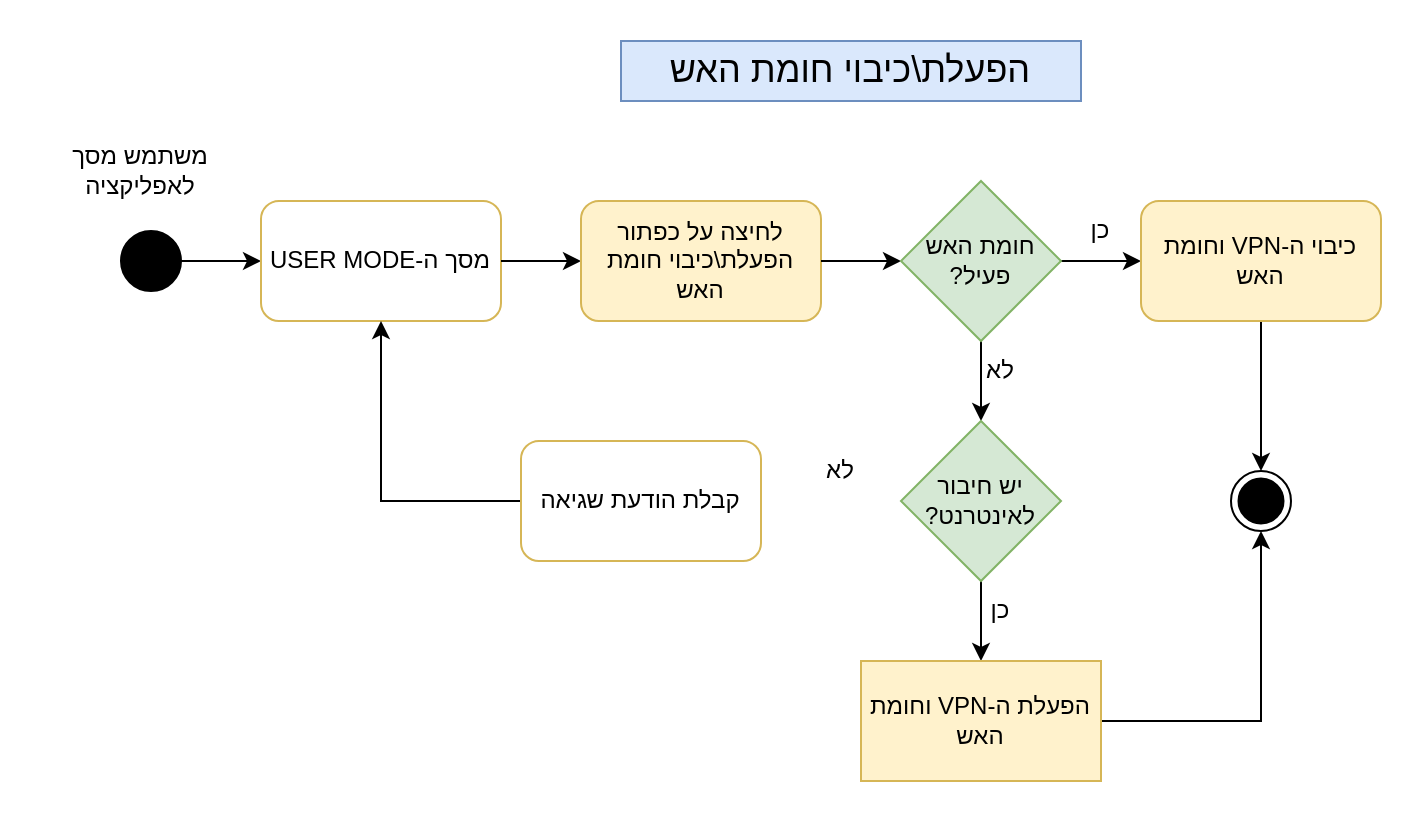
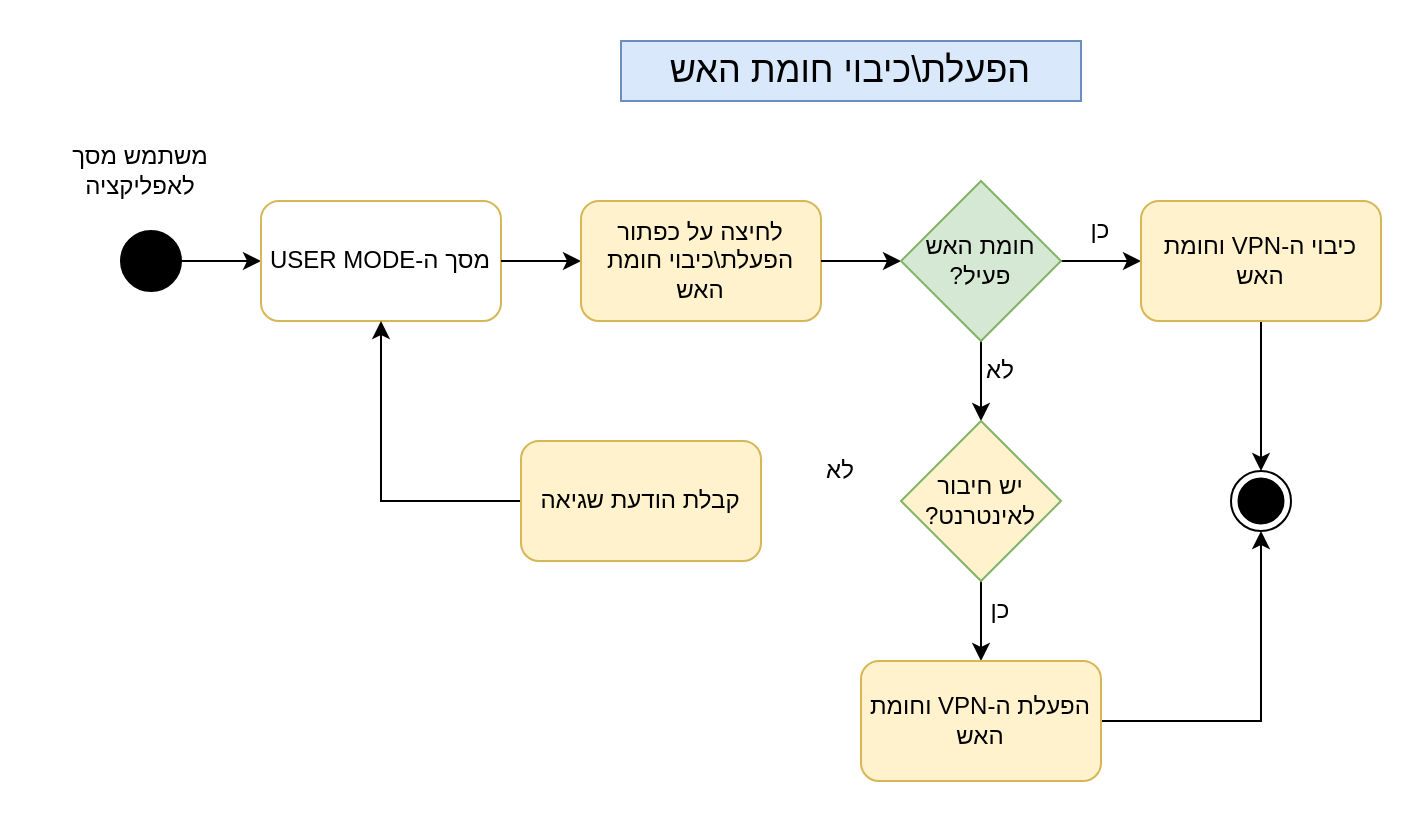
(641, 501) -> (641, 501)
(981, 501) -> (981, 501)
(981, 721) -> (981, 721)
